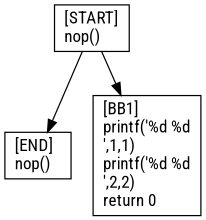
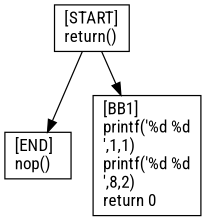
(92, 28) -> (92, 28)
(147, 156) -> (147, 156)
